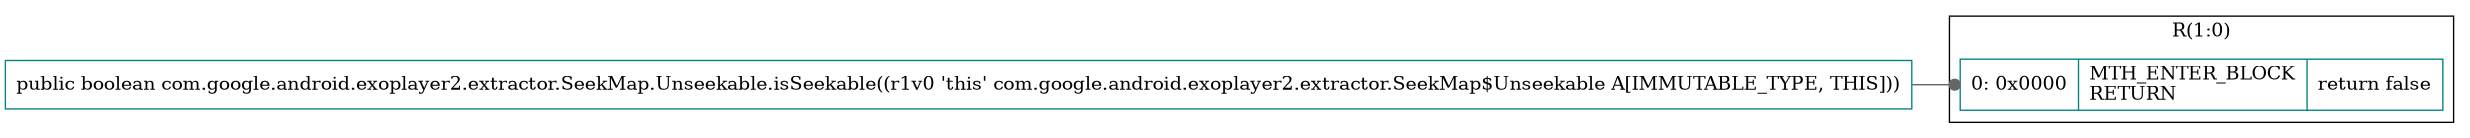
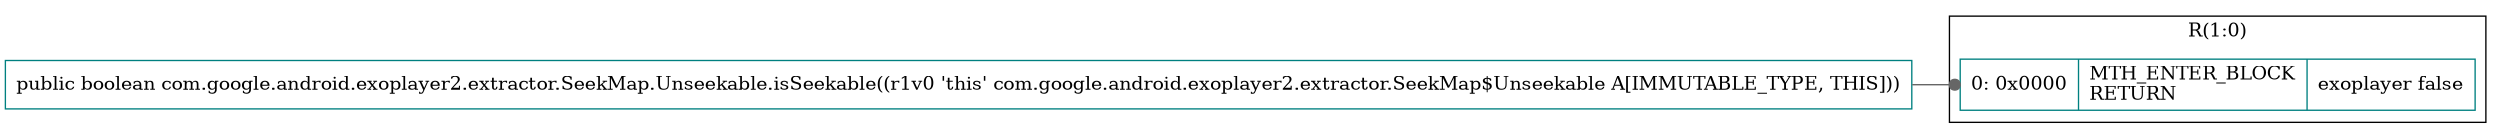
(2375, 84) -> (2391, 84)
